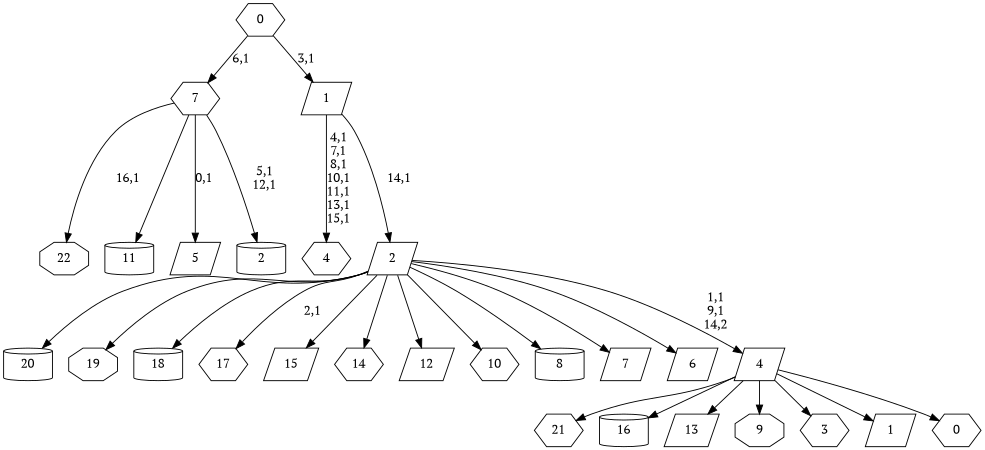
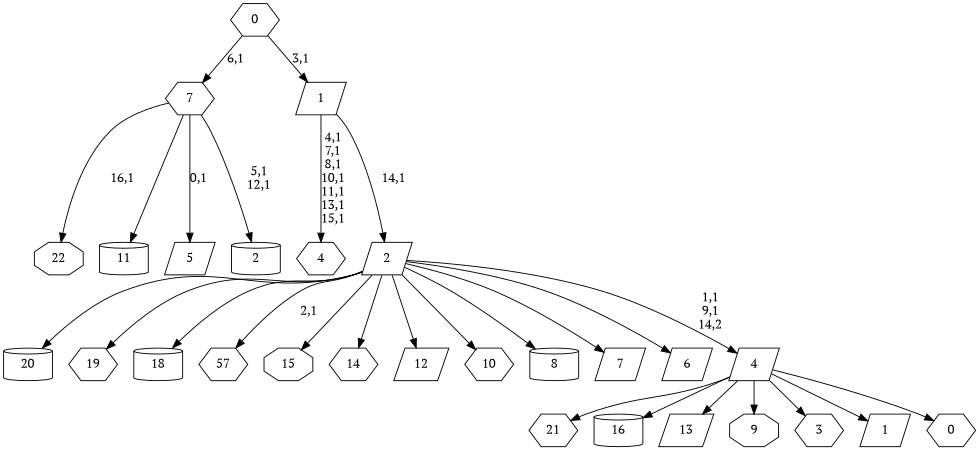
(93, 364) -> (93, 364)
(223, 364) -> (223, 364)
(291, 364) -> (288, 364)
